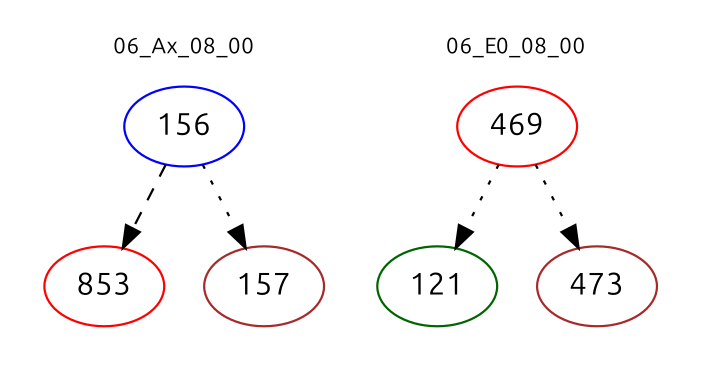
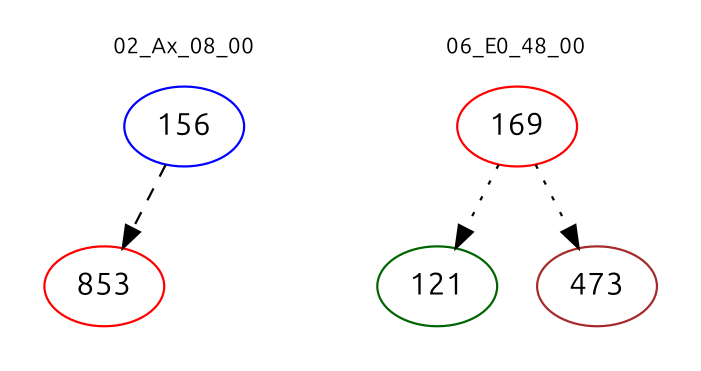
(184, 48) -> (184, 48)
(517, 48) -> (517, 48)
(517, 127) -> (517, 127)
(264, 286) -> none
